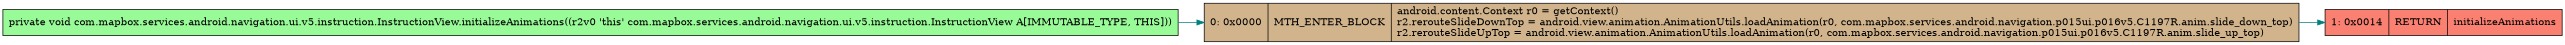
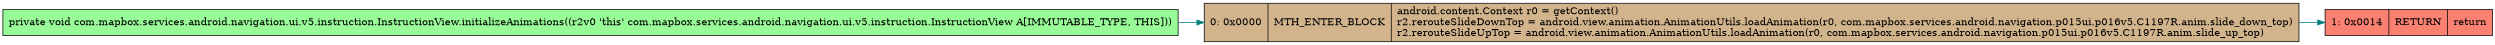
(2505, 22) -> (2470, 22)
